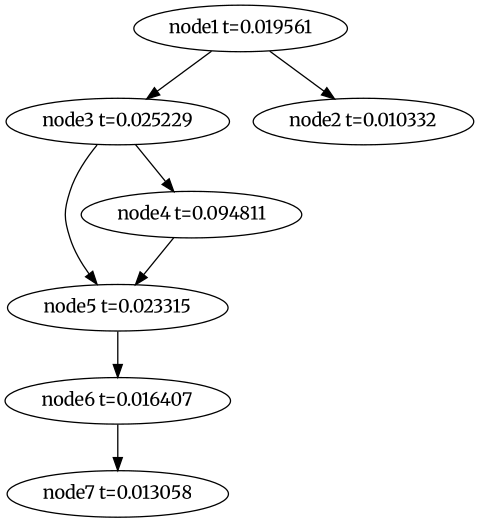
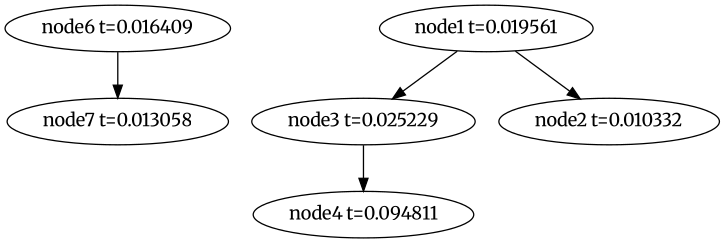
(118, 308) -> none
(118, 401) -> (118, 28)
